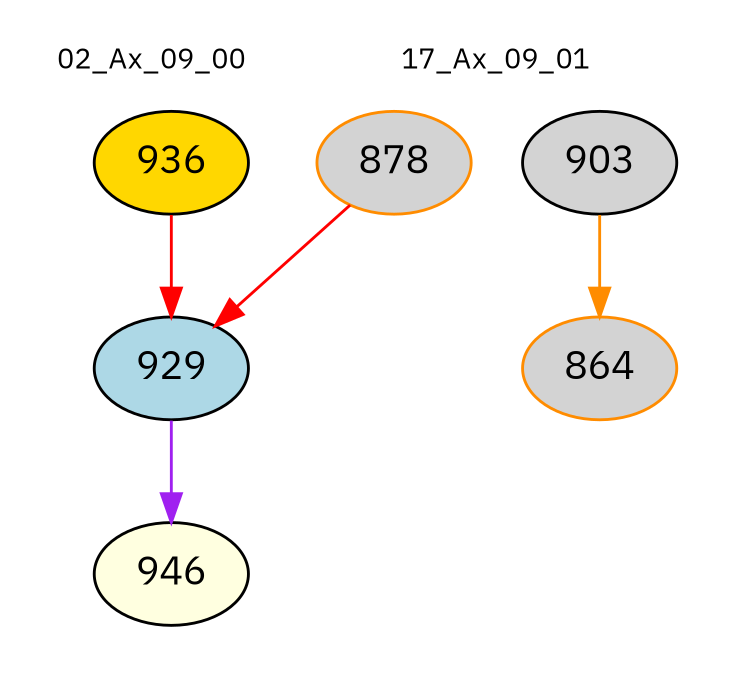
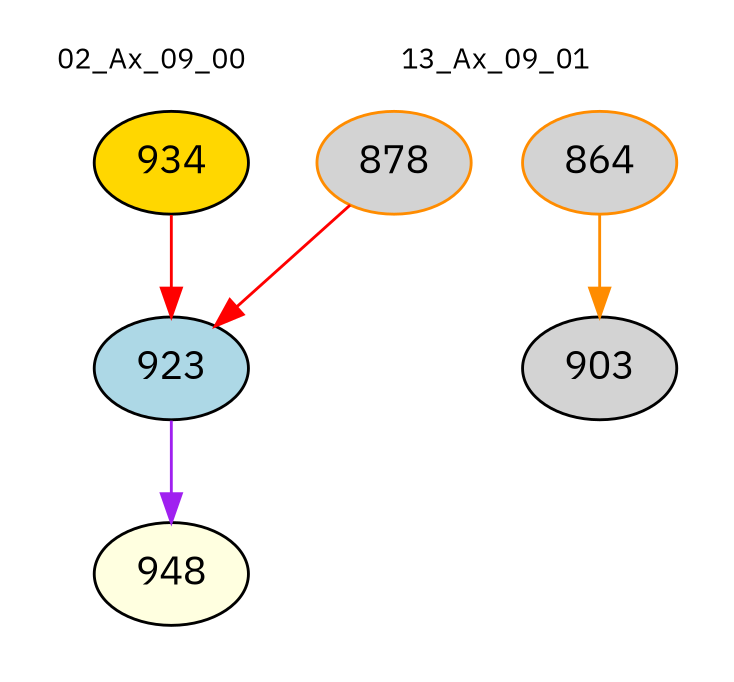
(497, 61) -> (497, 61)
(171, 163) -> (171, 163)
(600, 252) -> (600, 252)
(171, 368) -> (171, 368)
(171, 574) -> (171, 574)
